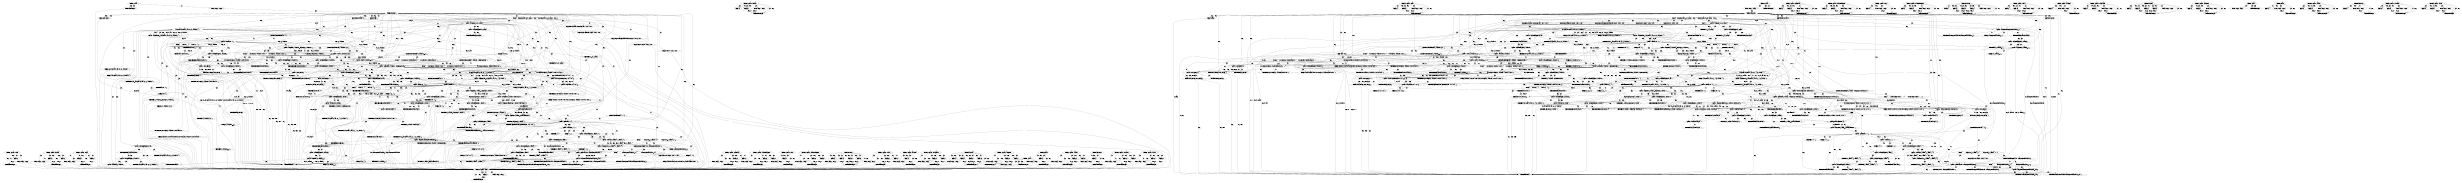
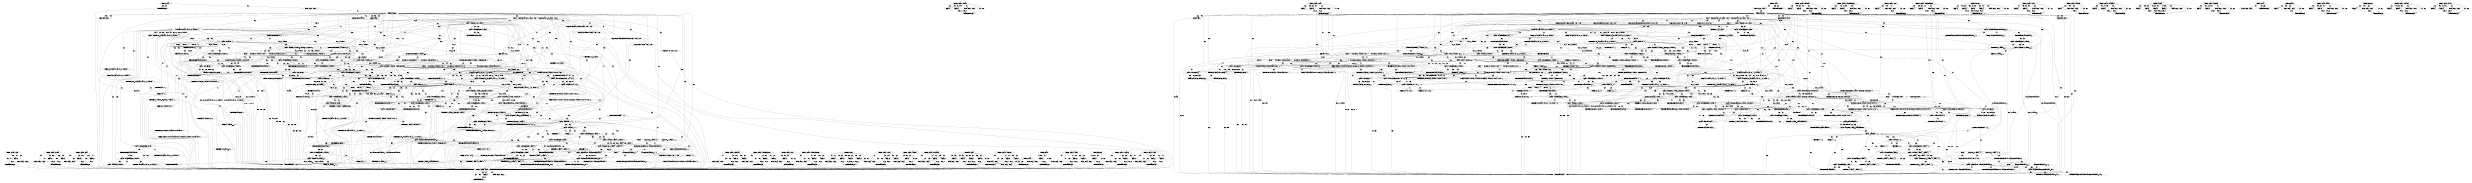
(1630, 109) -> none
